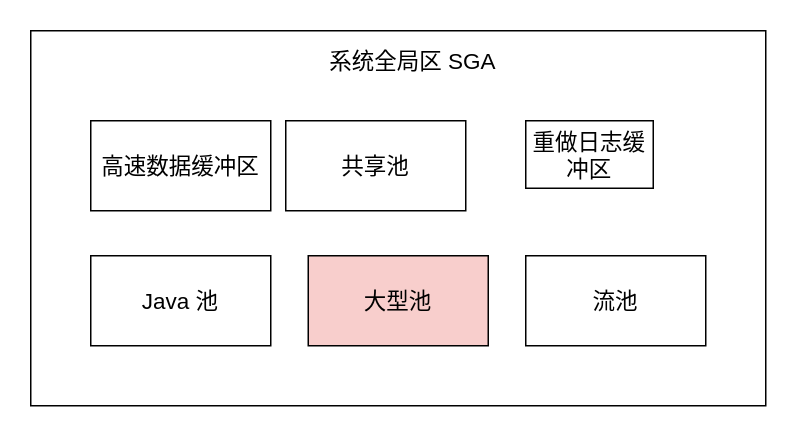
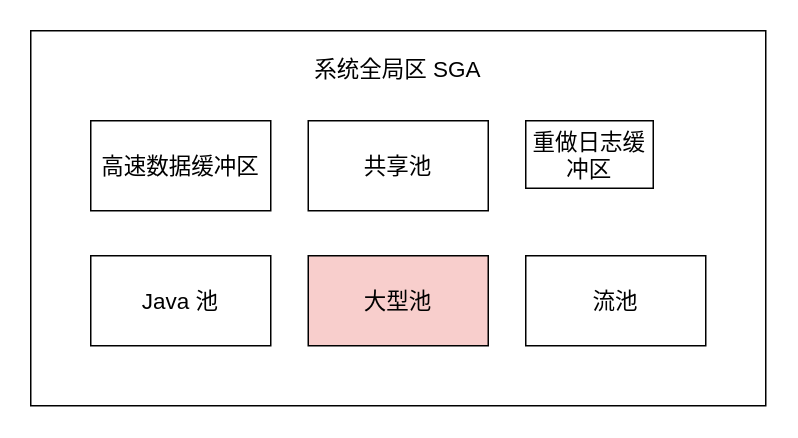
(413, 61) -> (398, 68)
(376, 166) -> (398, 166)
